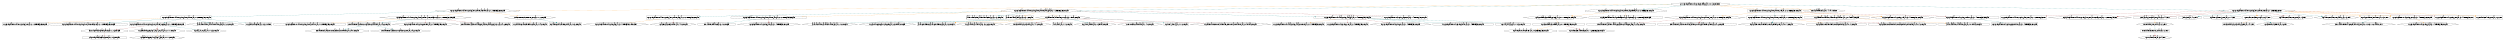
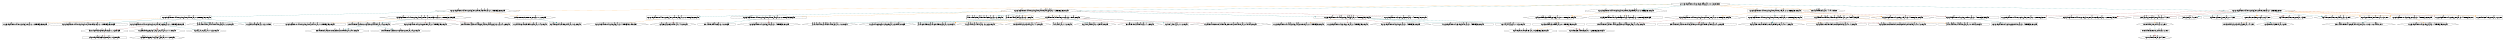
(1140, 24) -> (1140, 24)
